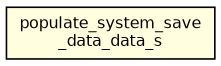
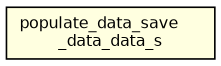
(111, 33) -> (111, 33)
